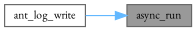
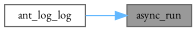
(45, 16) -> (45, 16)
